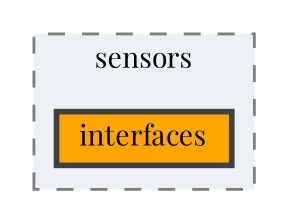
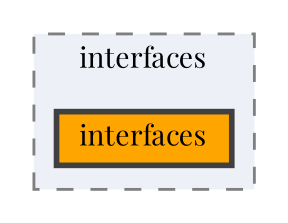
(144, 61) -> (144, 61)
